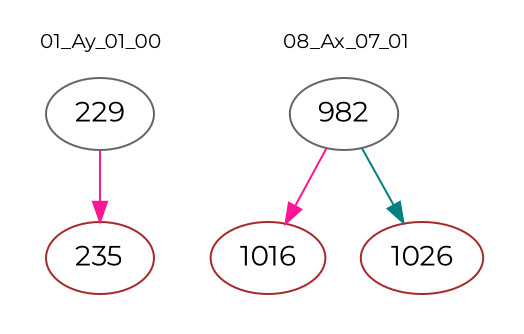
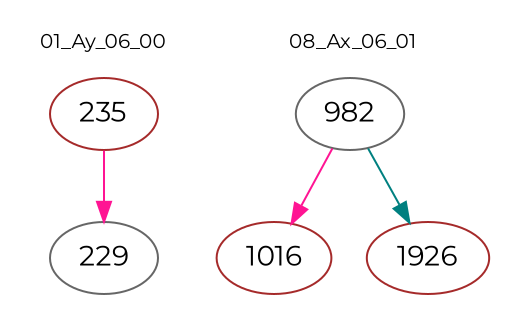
(101, 43) -> (104, 43)
(347, 43) -> (353, 43)
(100, 176) -> (104, 176)
(422, 258) -> (428, 258)
